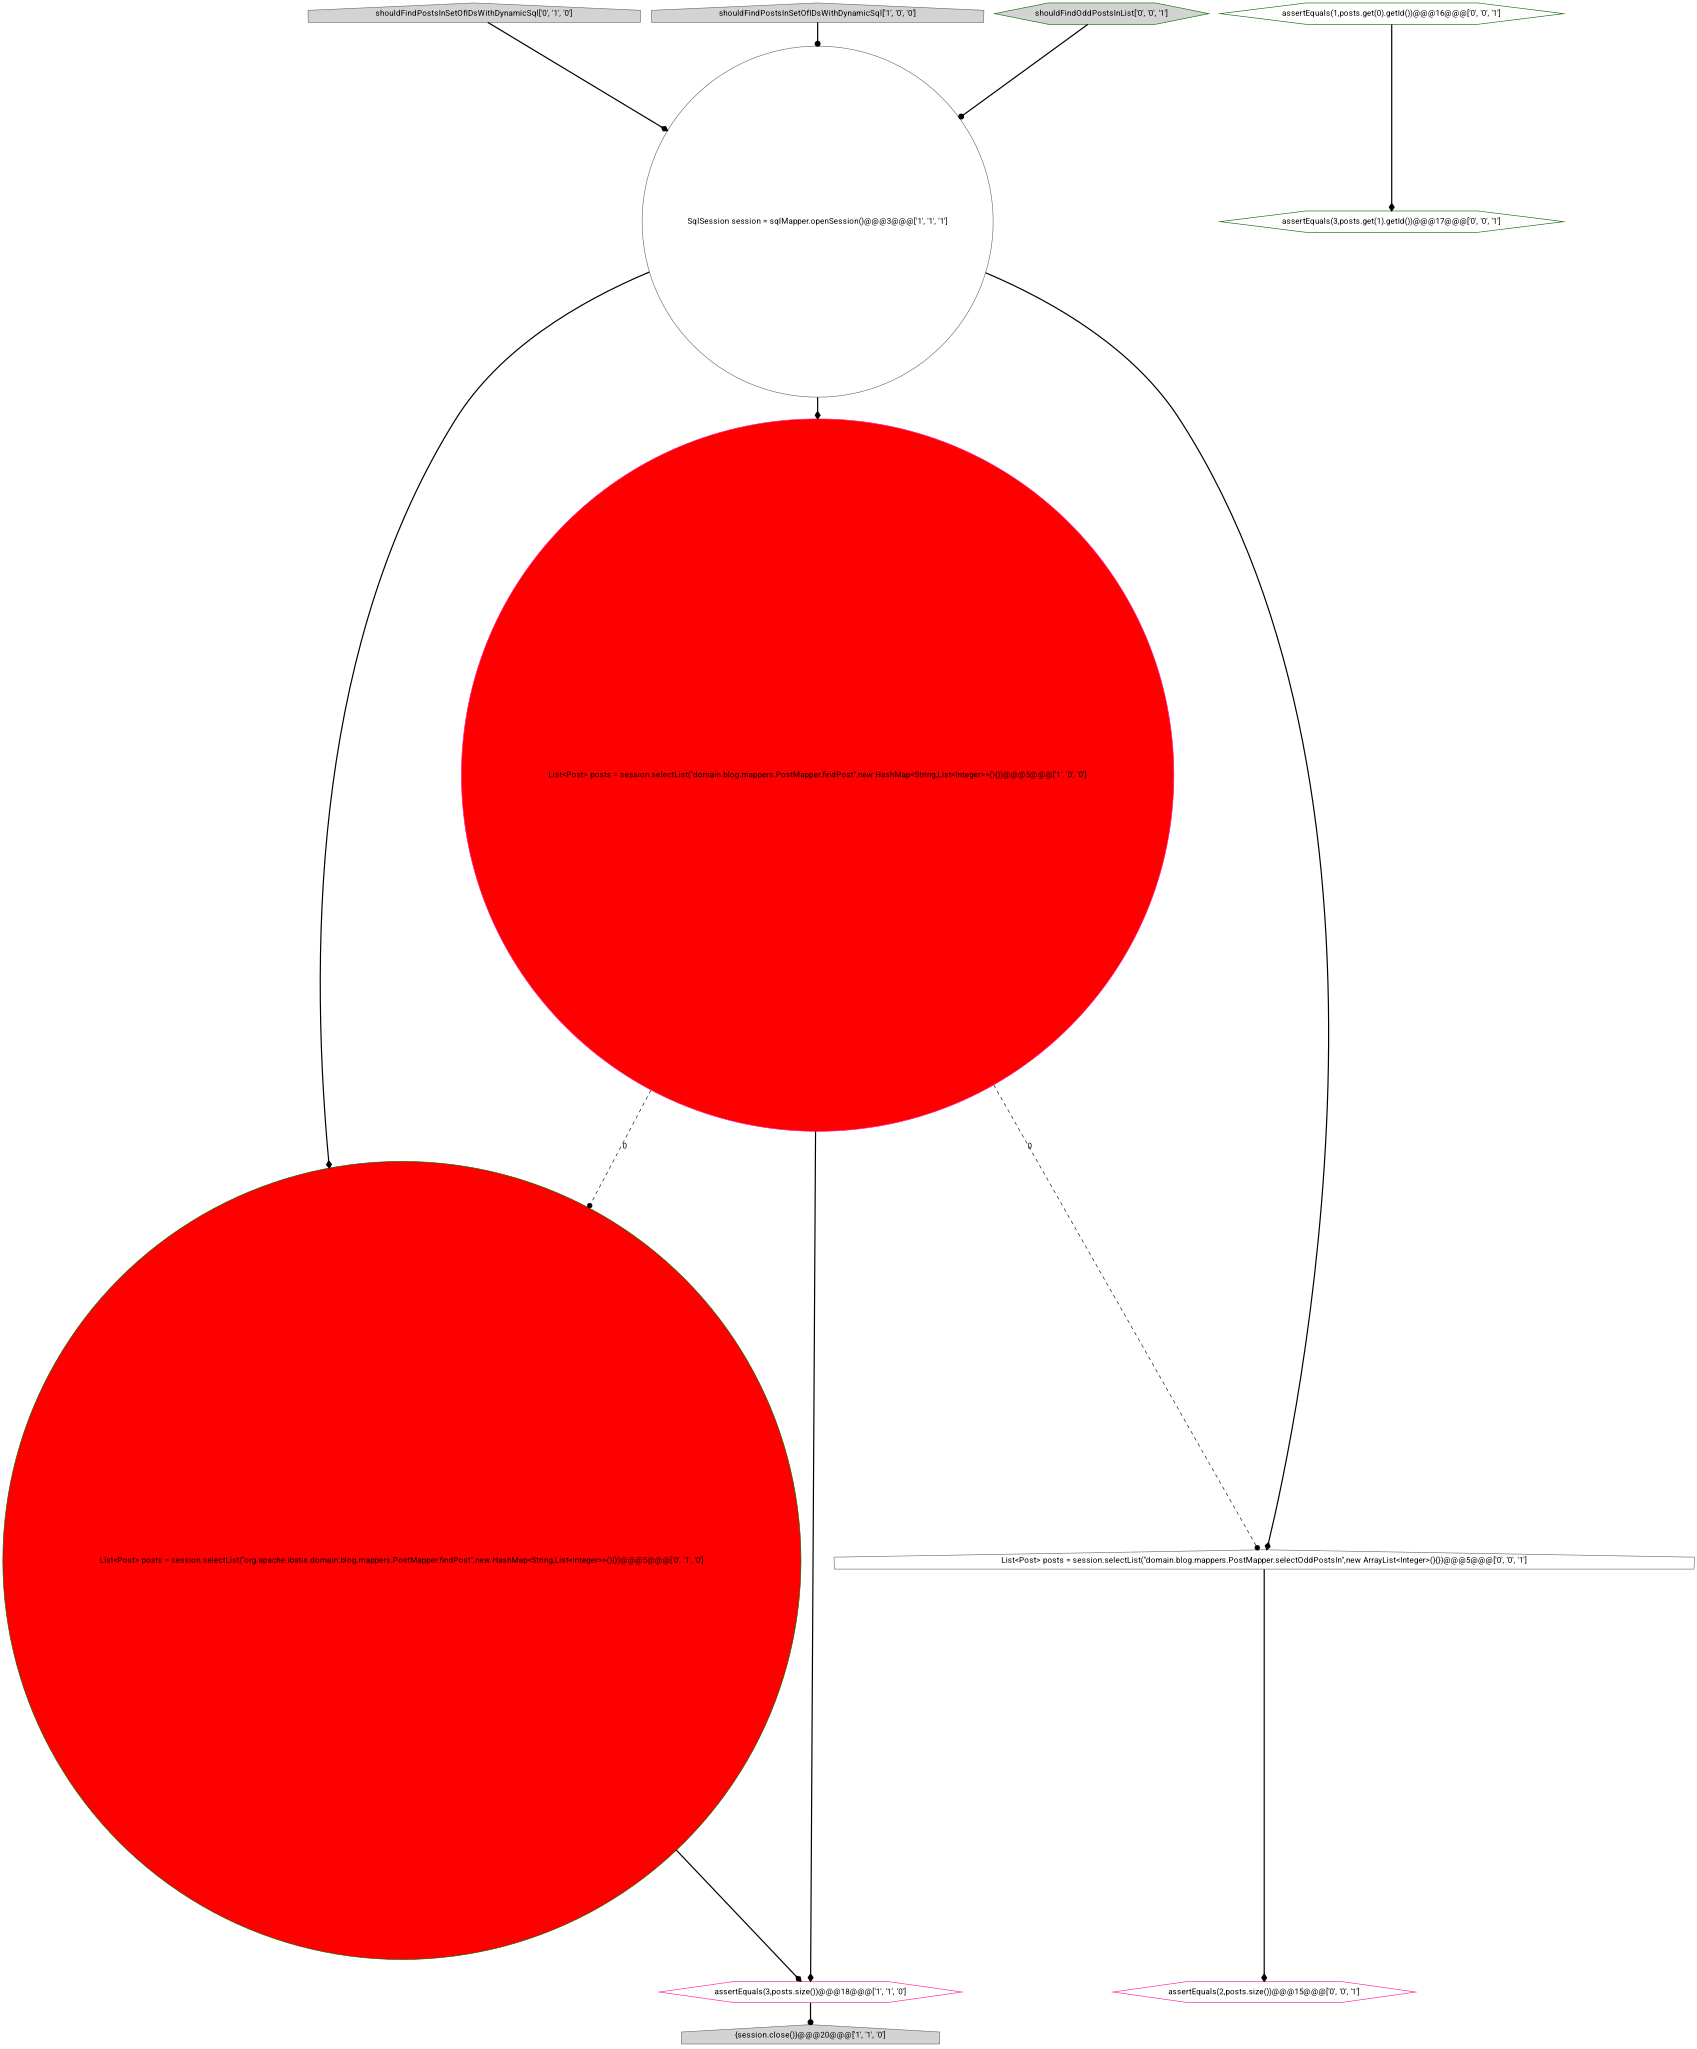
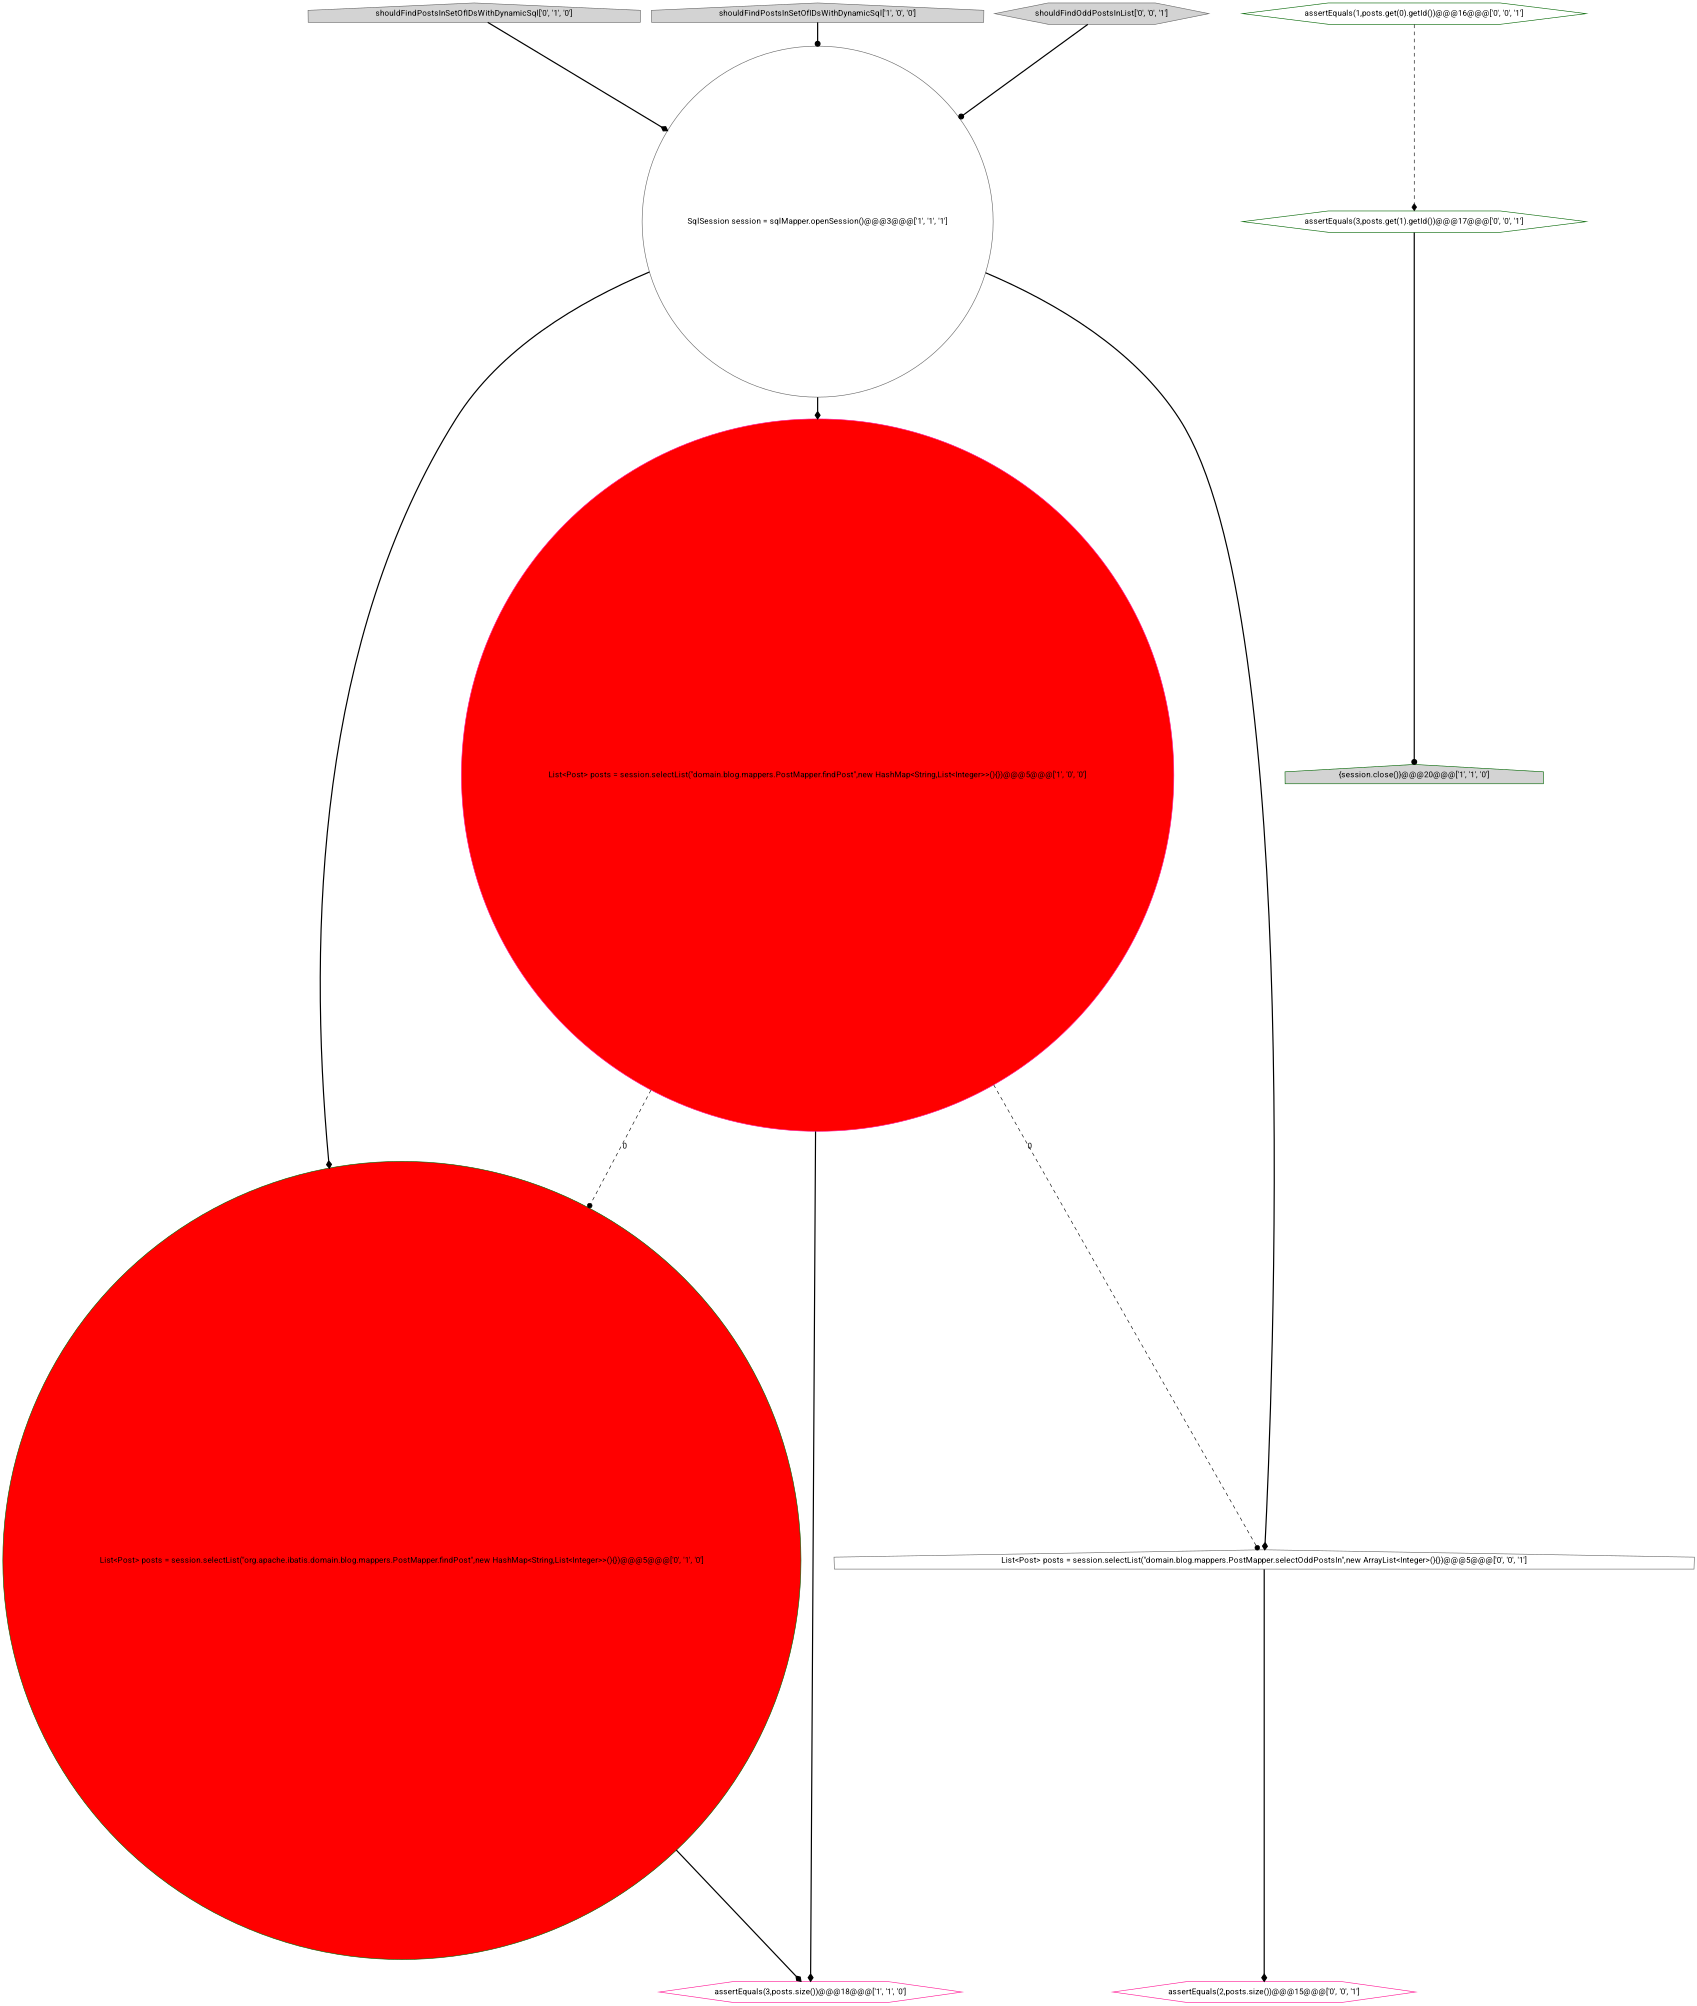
(1102, 14) -> (1102, 14)
(1392, 114) -> (1414, 114)
(811, 2011) -> (1414, 496)
(811, 2035) -> (1414, 775)
